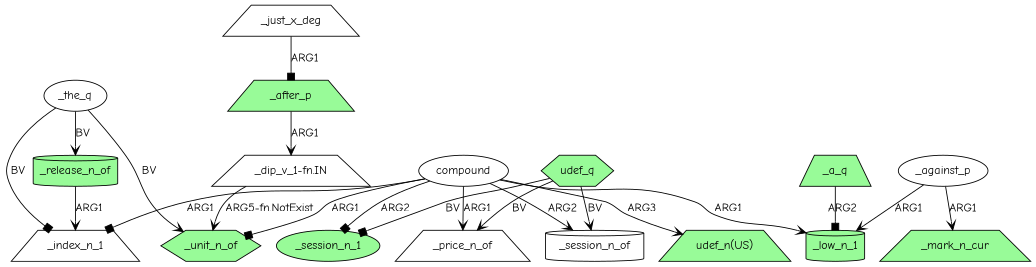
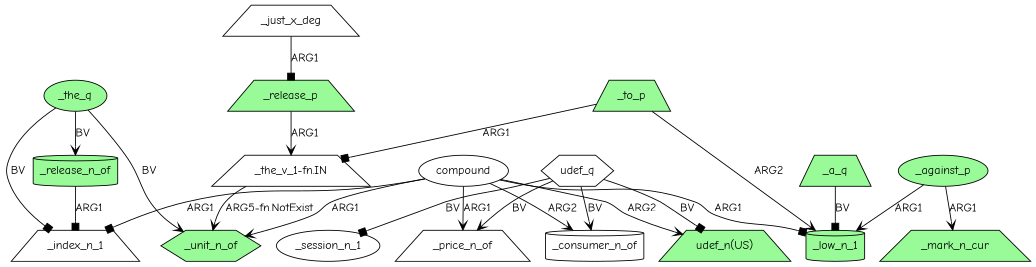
(75, 96) -> (75, 96)
(291, 96) -> (291, 96)
none -> (632, 96)
(291, 171) -> (291, 171)
(577, 171) -> (577, 171)
(943, 171) -> (943, 171)
(652, 191) -> (652, 191)
(387, 198) -> none
none -> (652, 198)
(337, 200) -> (337, 200)
(75, 204) -> (75, 204)
(642, 208) -> (642, 208)
(843, 208) -> (843, 208)
(328, 246) -> (328, 246)
(595, 246) -> (595, 246)
